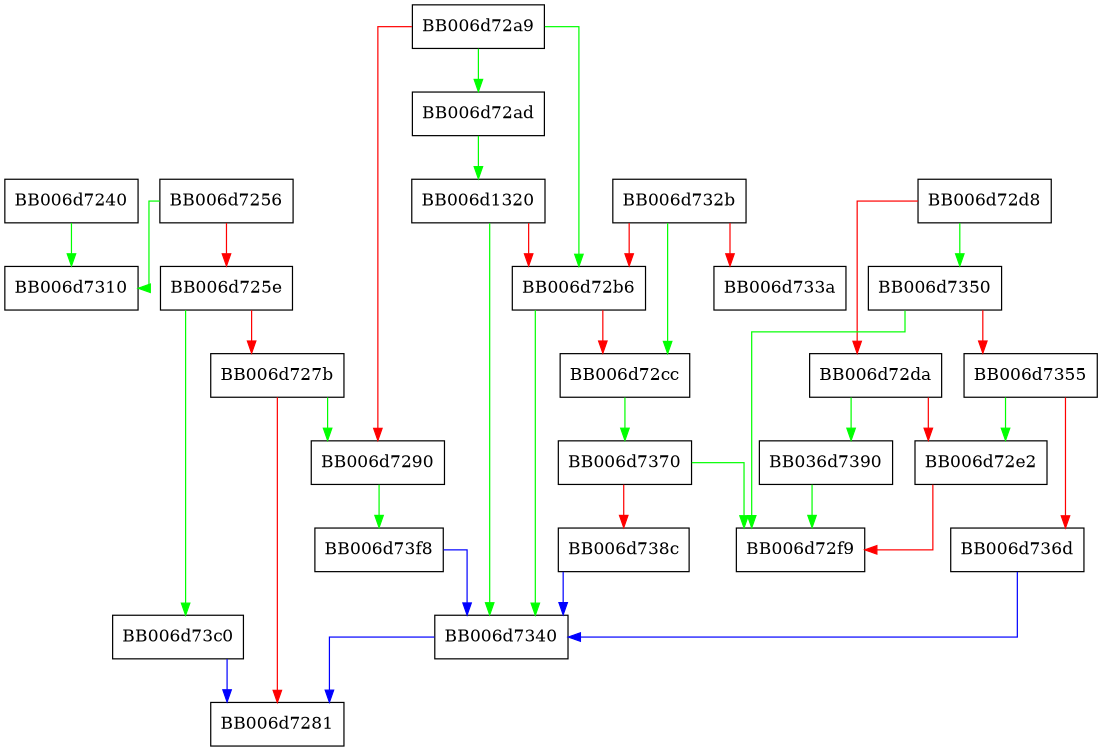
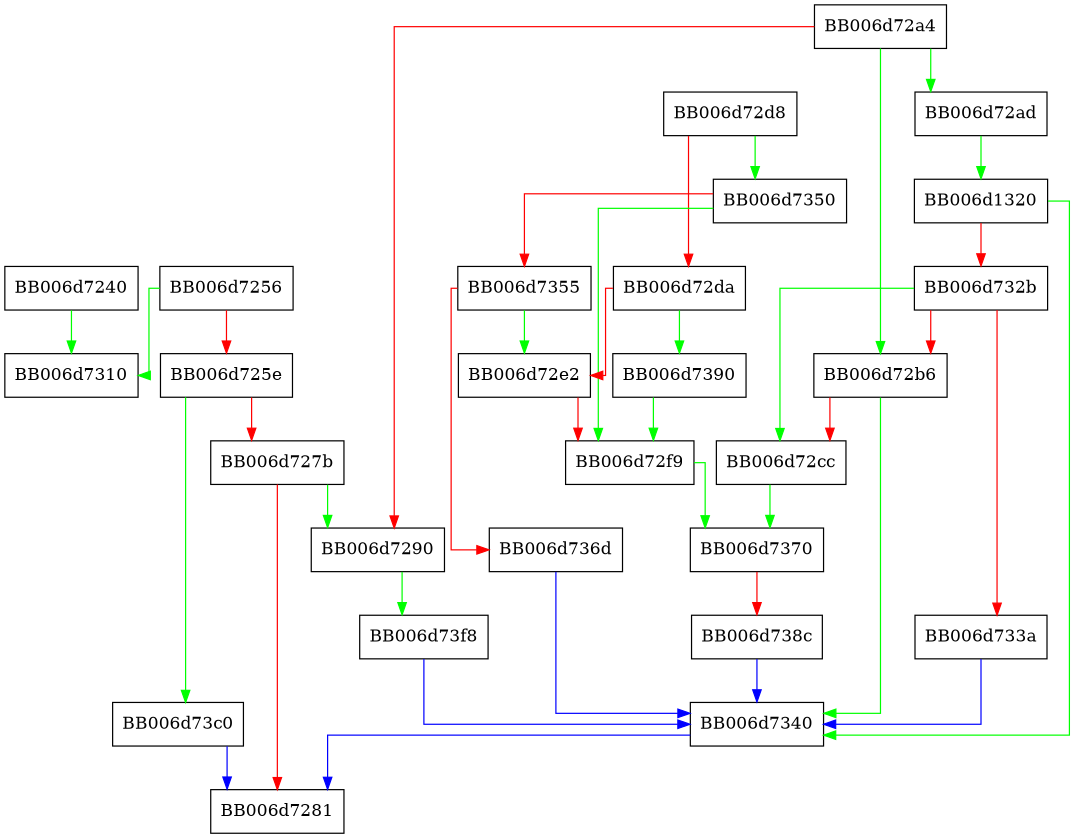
(478, 27) -> (880, 27)
(529, 238) -> (981, 238)
(744, 463) -> (705, 484)
(826, 463) -> (679, 375)
none -> (941, 724)
